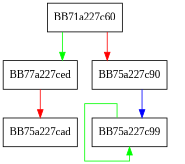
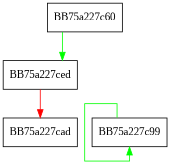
(85, 18) -> (85, 18)
(40, 75) -> (40, 75)
(130, 75) -> none
